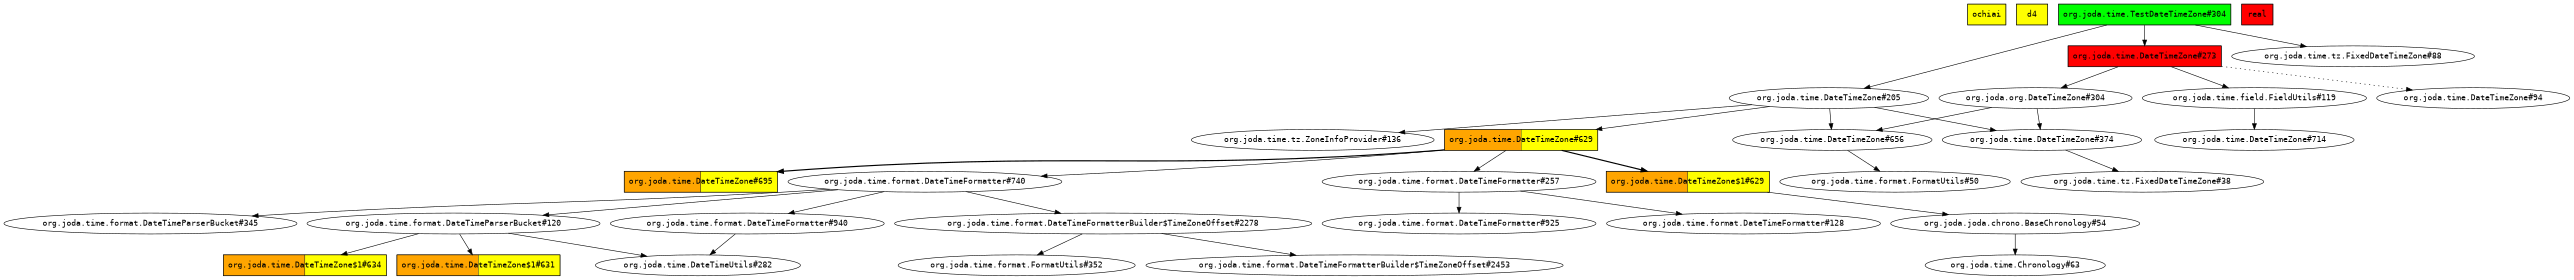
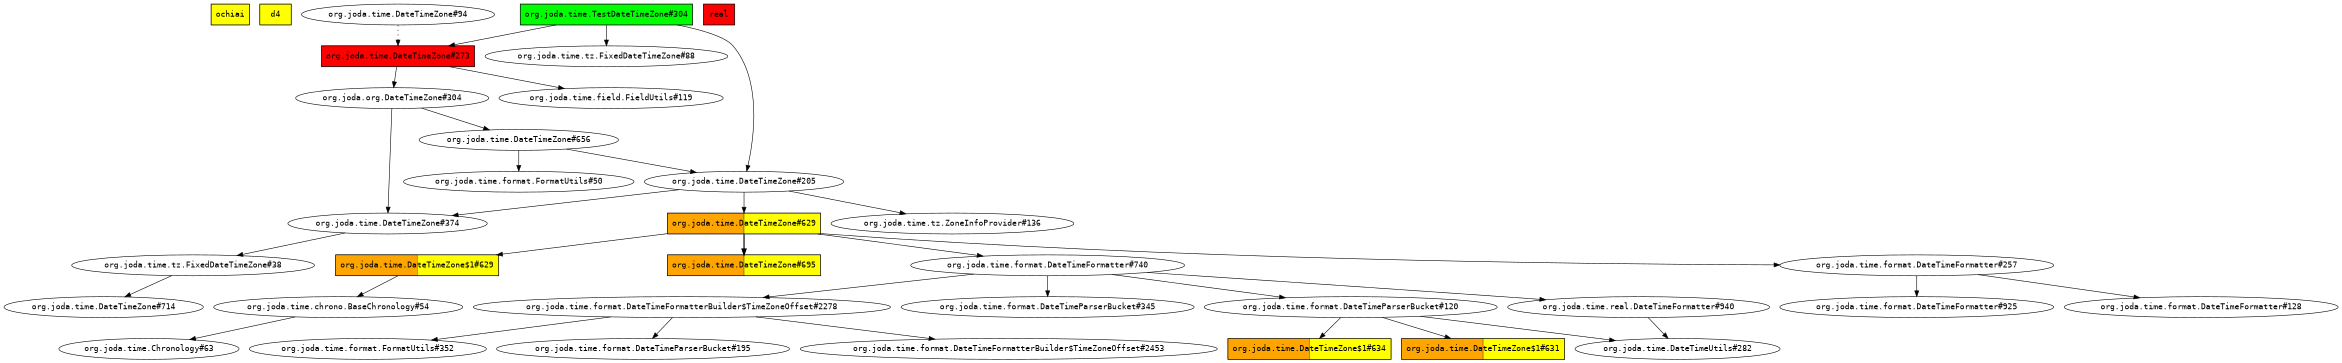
(2314, 78) -> (398, 33)
(1830, 116) -> (628, 160)
(2254, 116) -> (151, 285)
(1601, 160) -> (585, 244)
(747, 224) -> (1639, 307)
(2015, 224) -> (338, 307)
none -> (643, 349)
